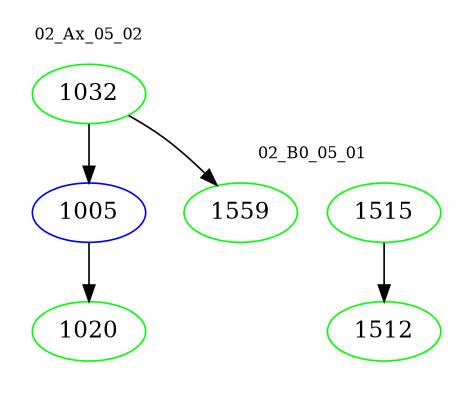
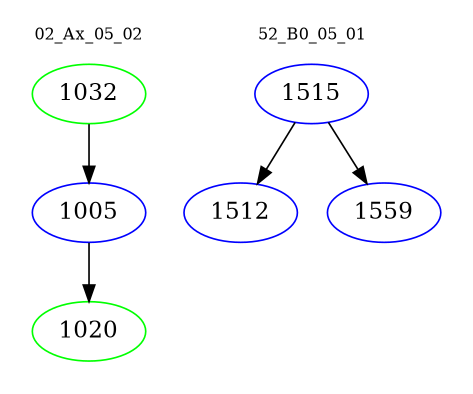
(182, 152) -> (343, 146)
(312, 154) -> (312, 35)
(241, 213) -> (384, 213)
(384, 213) -> (312, 94)
(384, 331) -> (241, 213)
